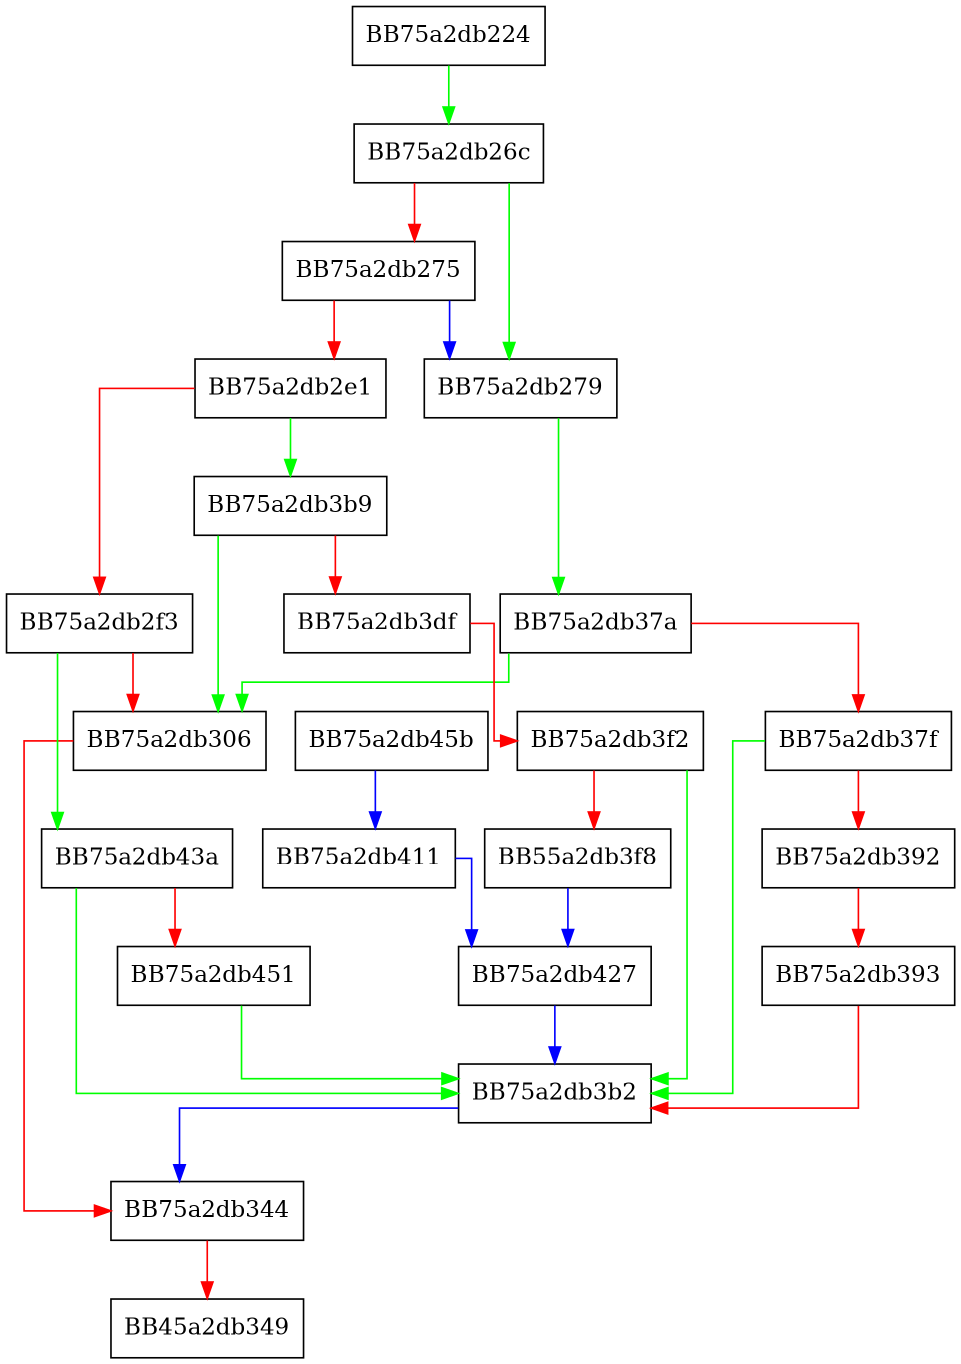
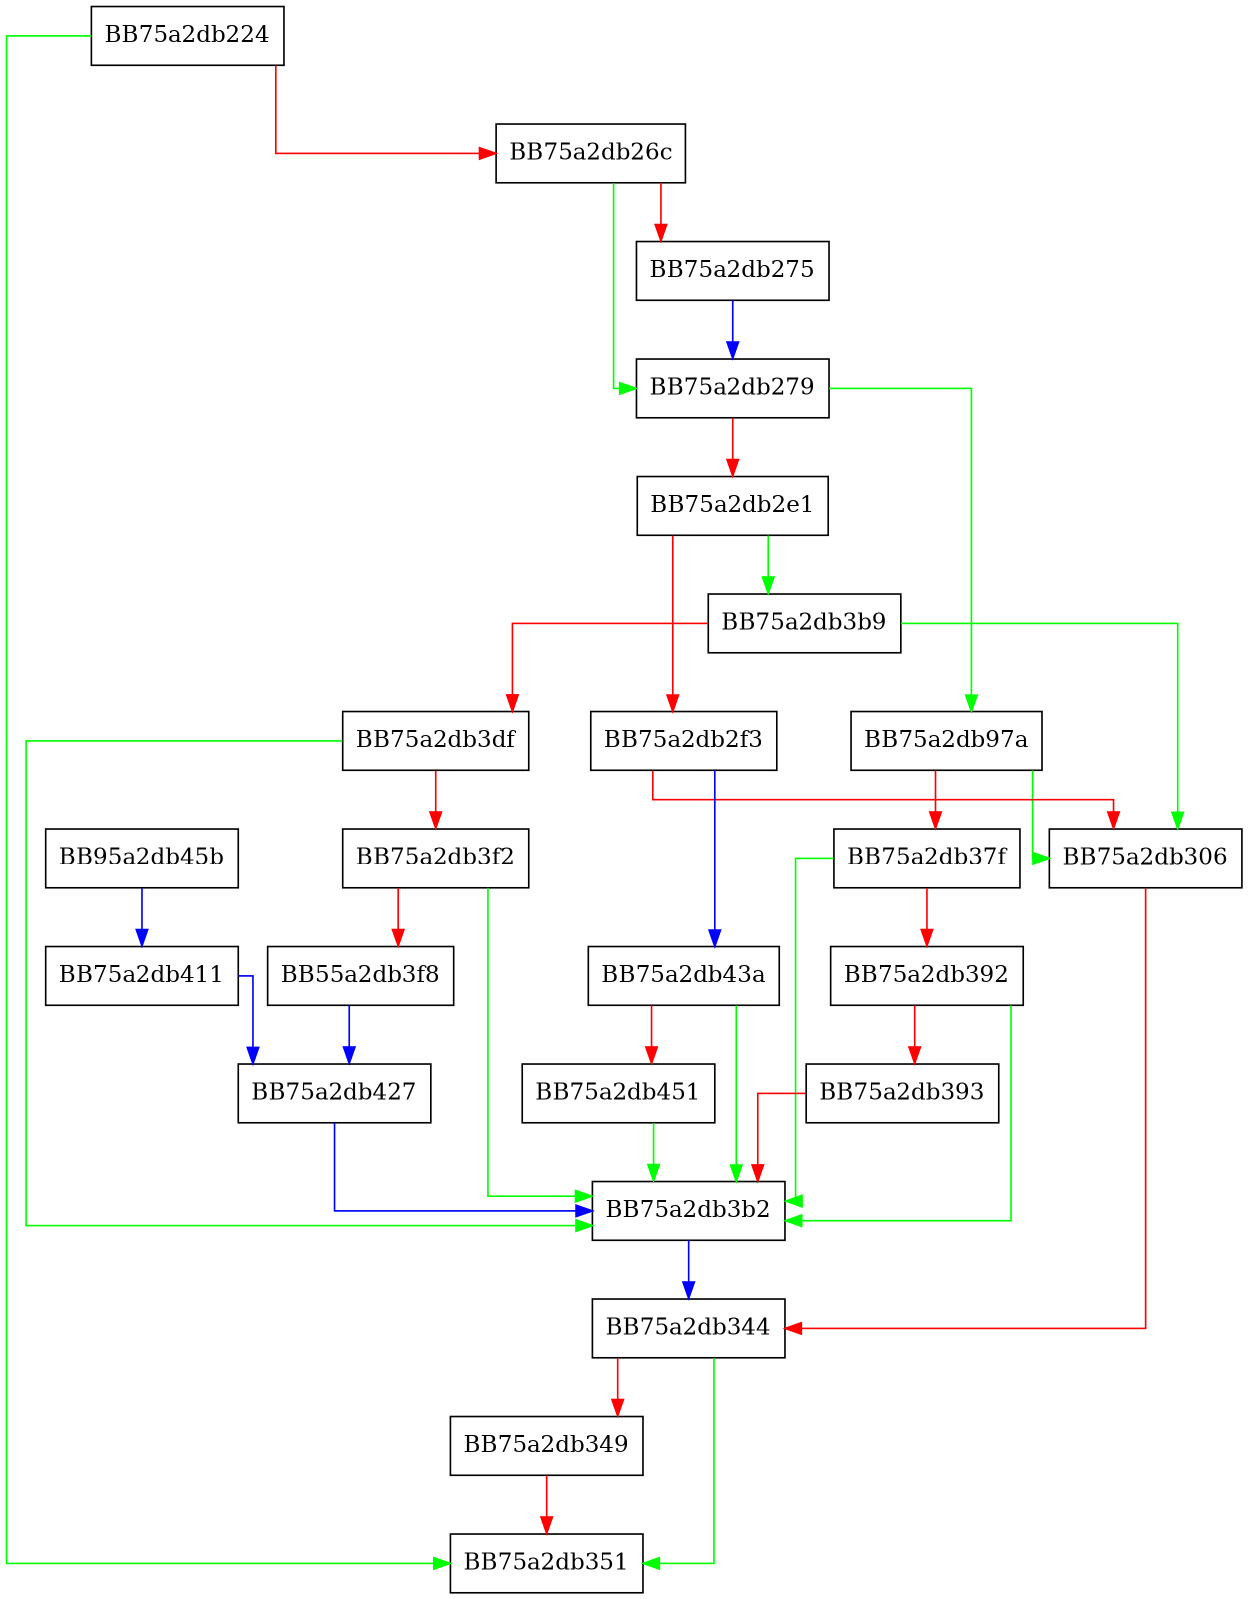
(449, 86) -> (334, 153)
(334, 321) -> (733, 439)
(596, 623) -> (947, 741)
(58, 729) -> (715, 850)
(392, 741) -> (142, 858)
none -> (26, 1100)
none -> (1011, 1218)
(207, 1328) -> (547, 1446)
none -> (547, 1563)
